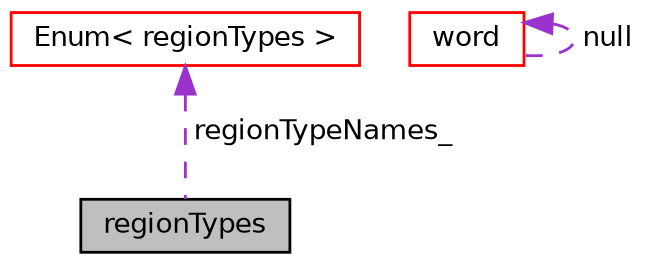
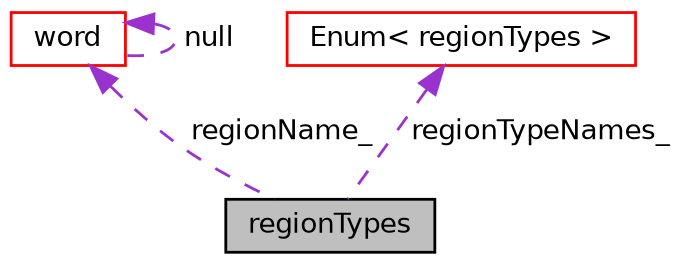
none -> (187, 151)
